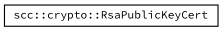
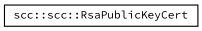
(111, 16) -> (101, 16)
